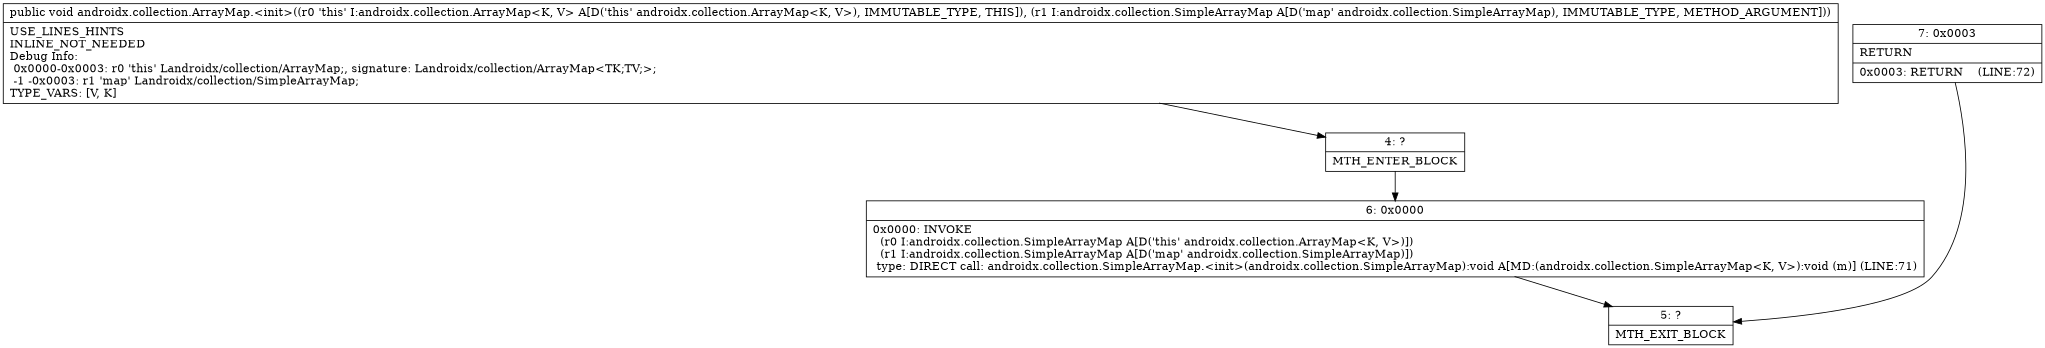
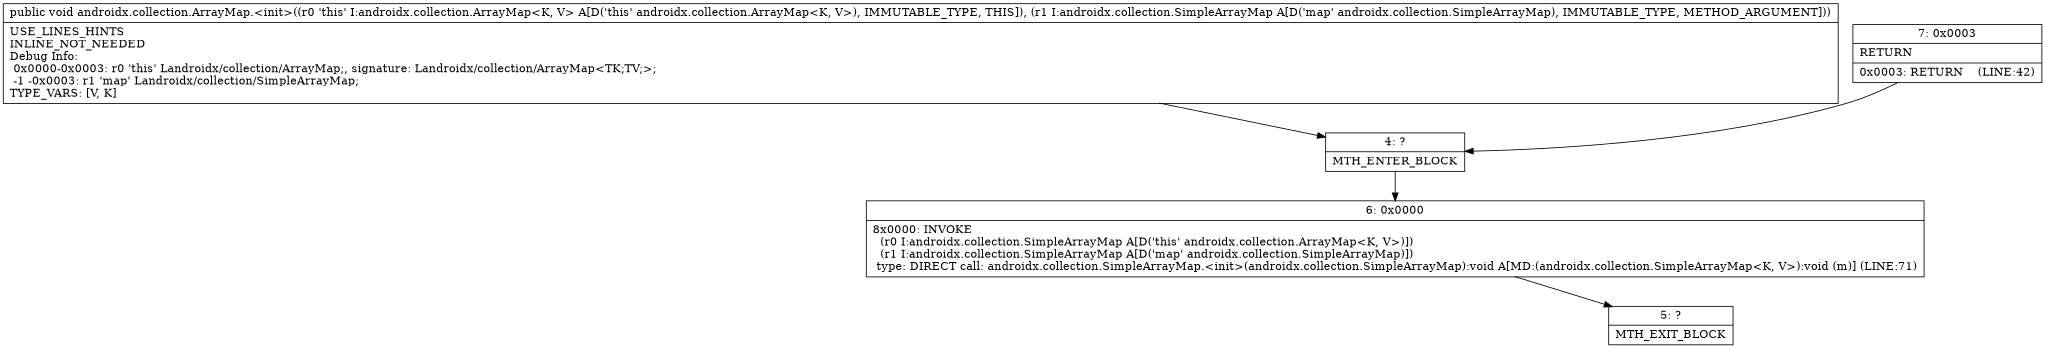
(1947, 72) -> (1947, 72)
(926, 230) -> (926, 230)
(1933, 275) -> (1689, 135)
